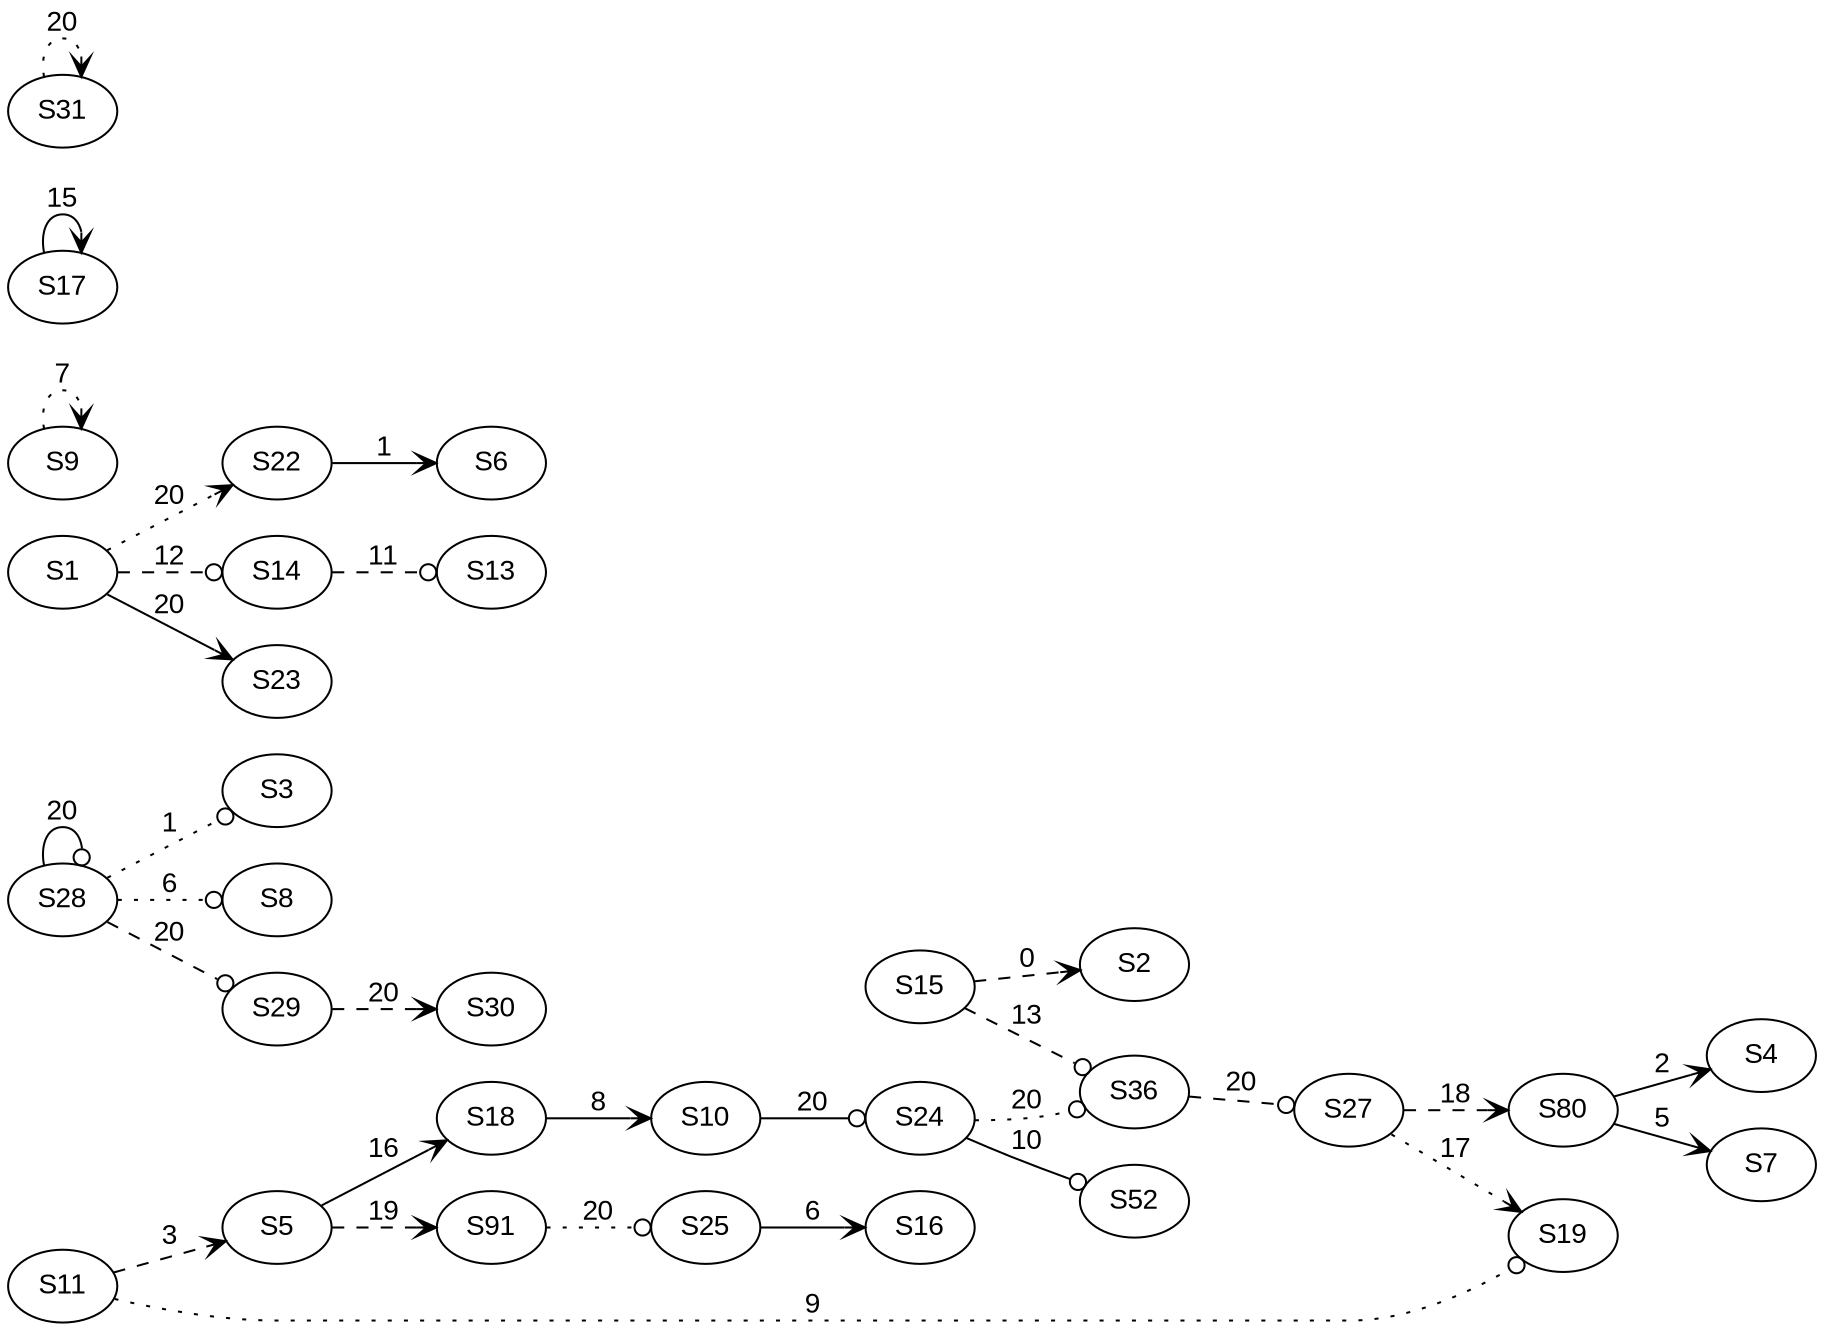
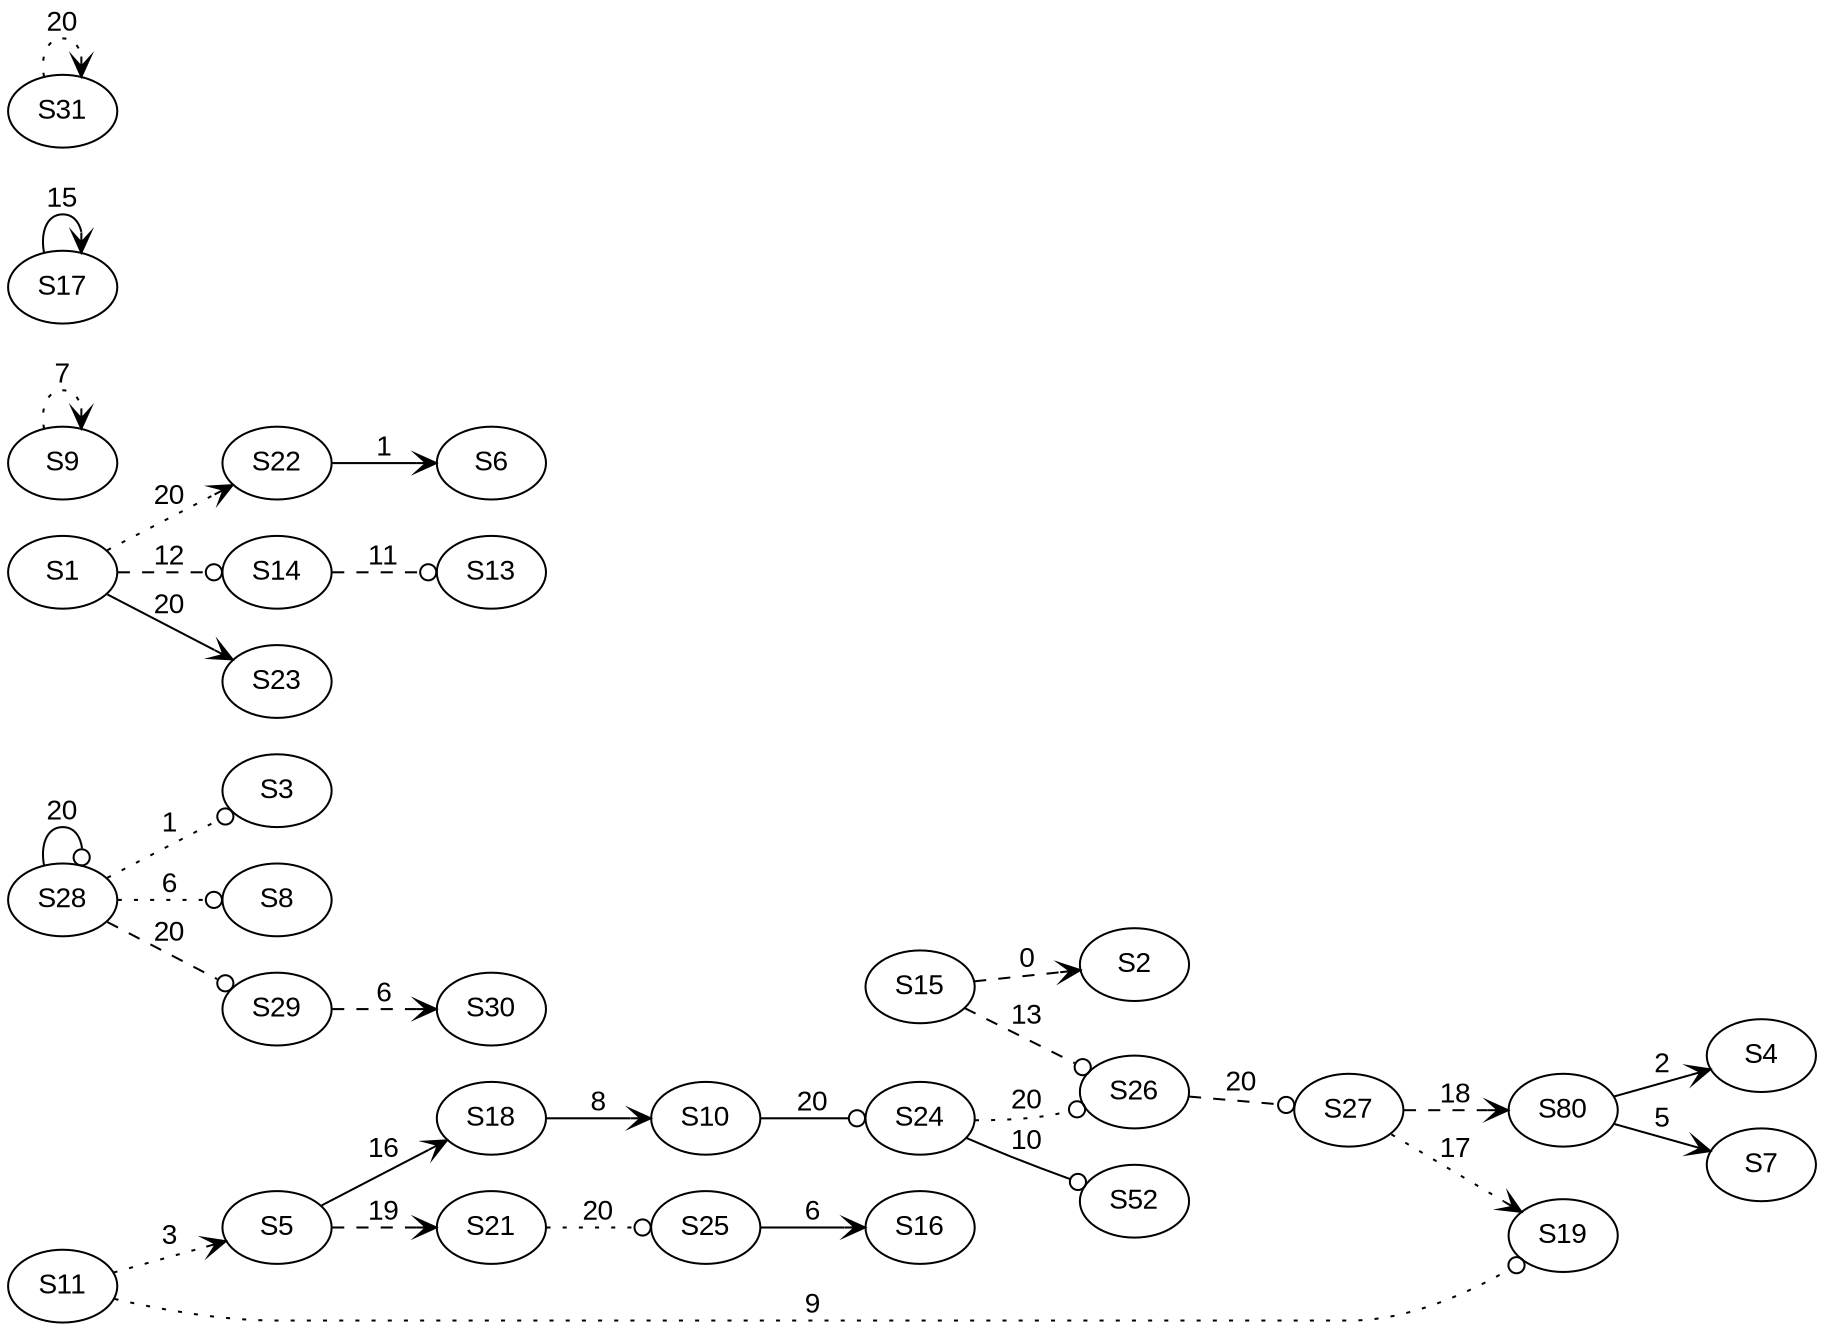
(384, 994) -> (384, 994)
(1134, 1092) -> (1134, 1092)
(491, 1227) -> (491, 1227)
(160, 1260) -> (160, 1260)
